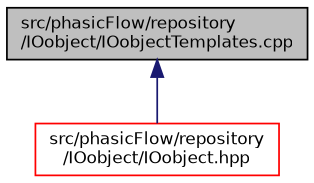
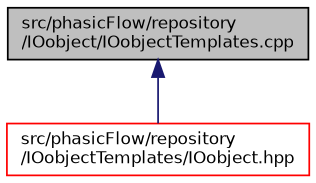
(157, 149) -> (158, 149)
